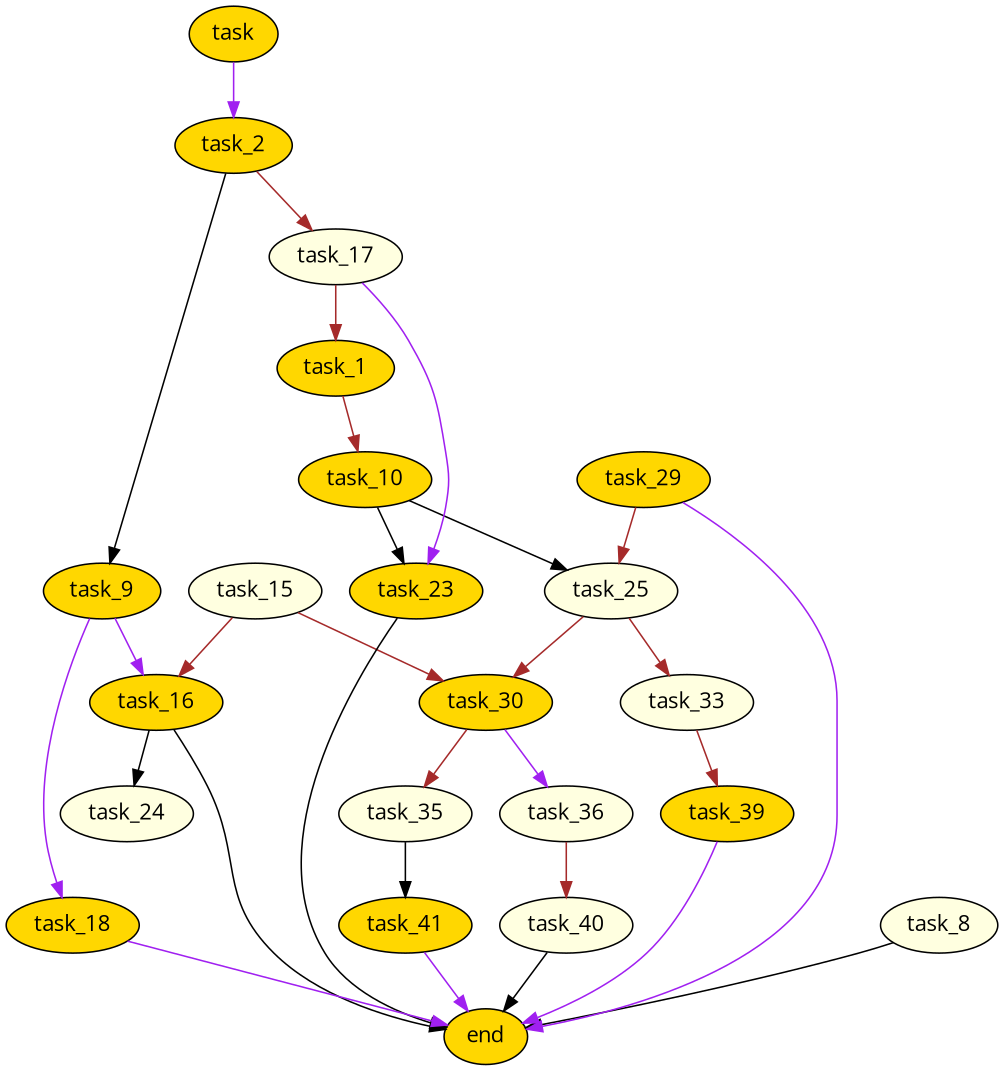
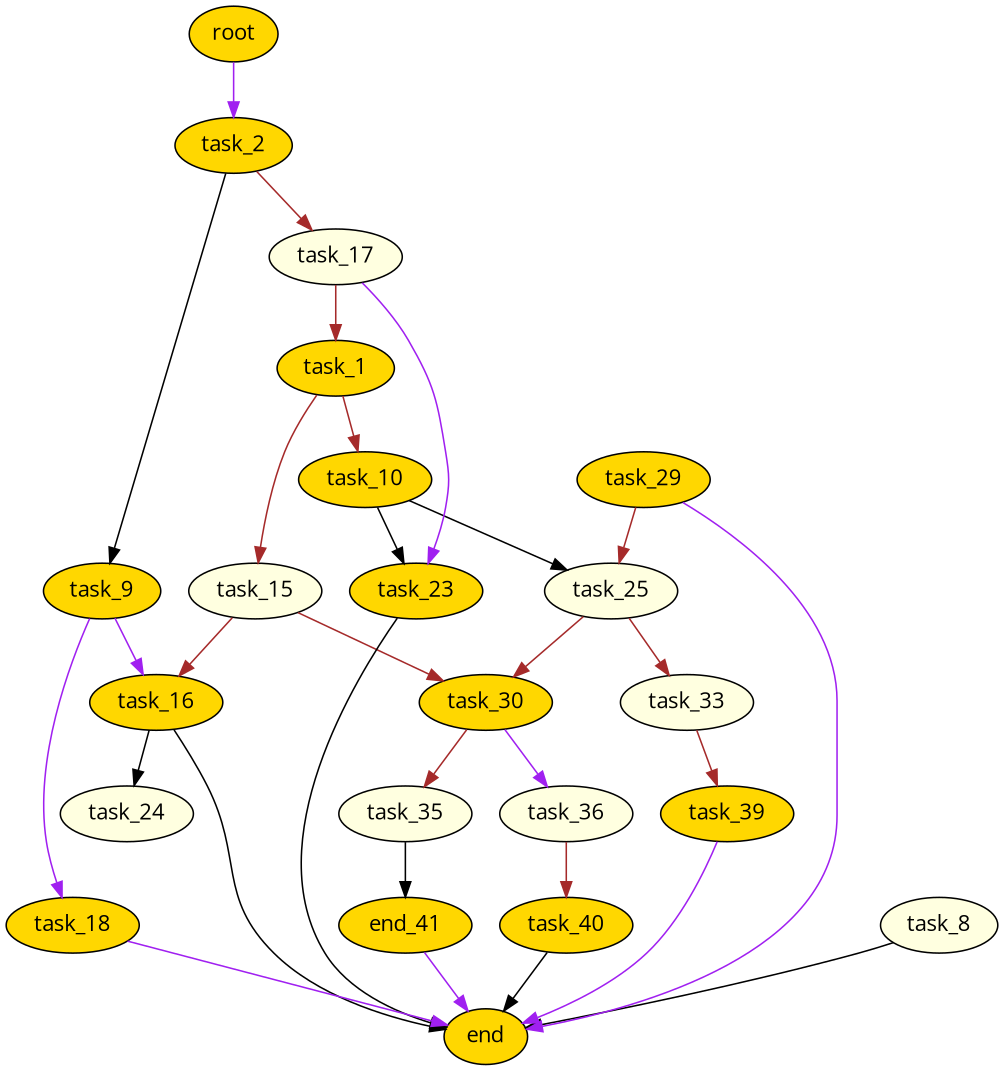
(234, 34) -> (234, 34)
none -> (279, 467)
(405, 925) -> (405, 925)
(566, 925) -> (566, 925)
